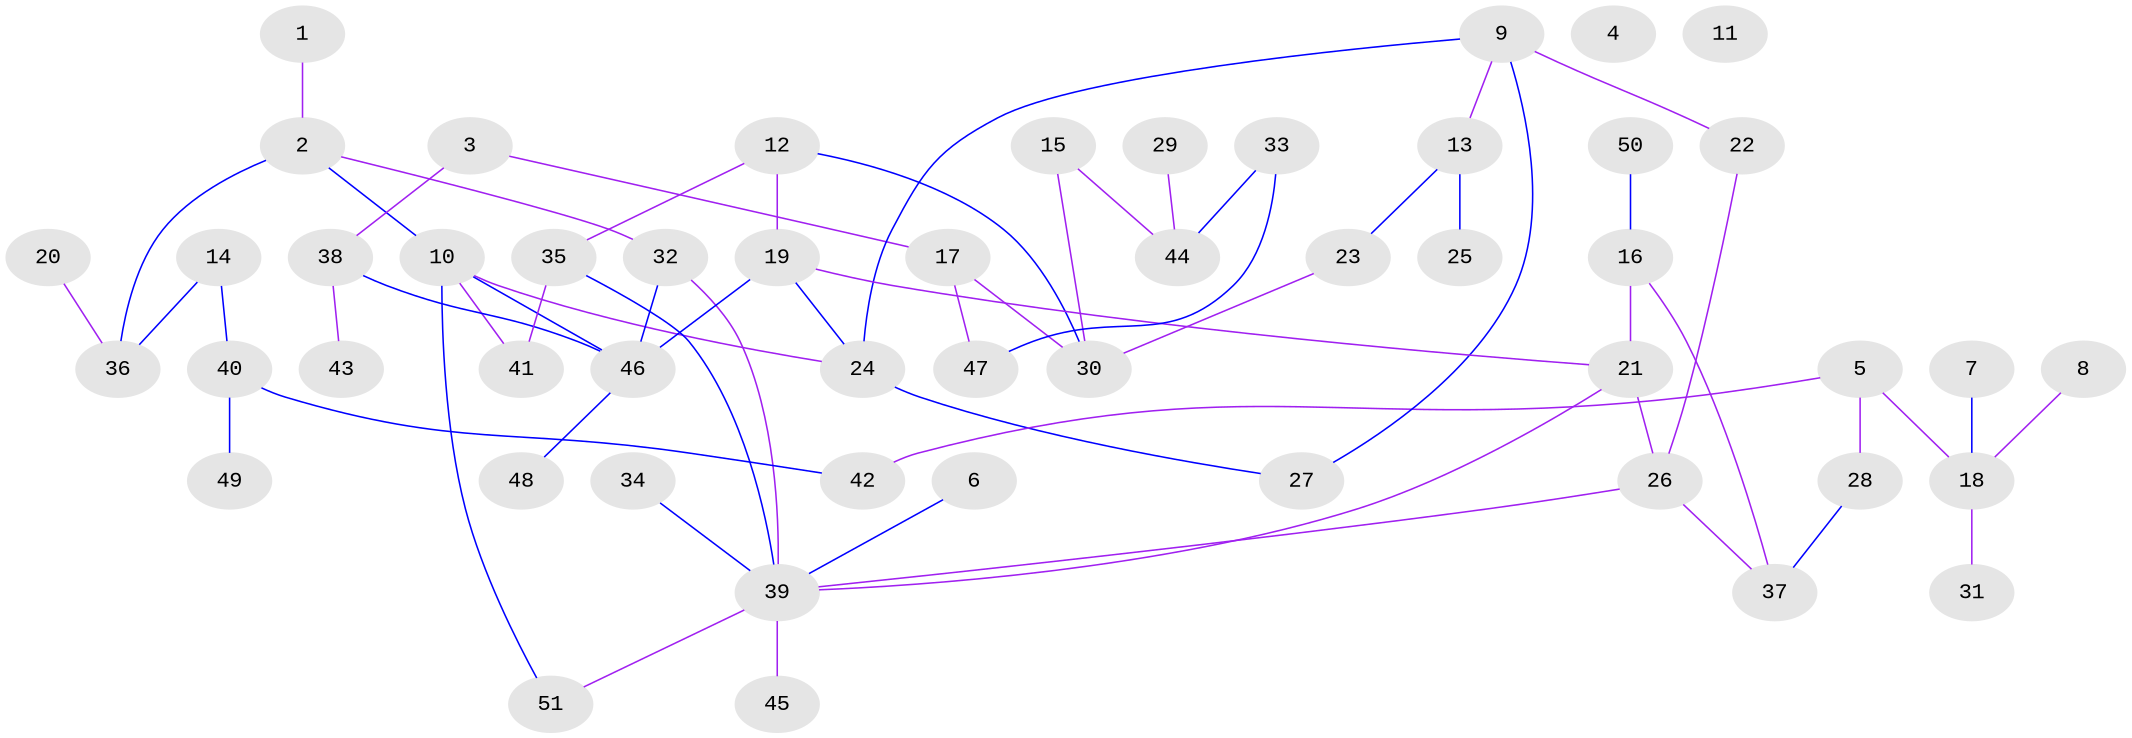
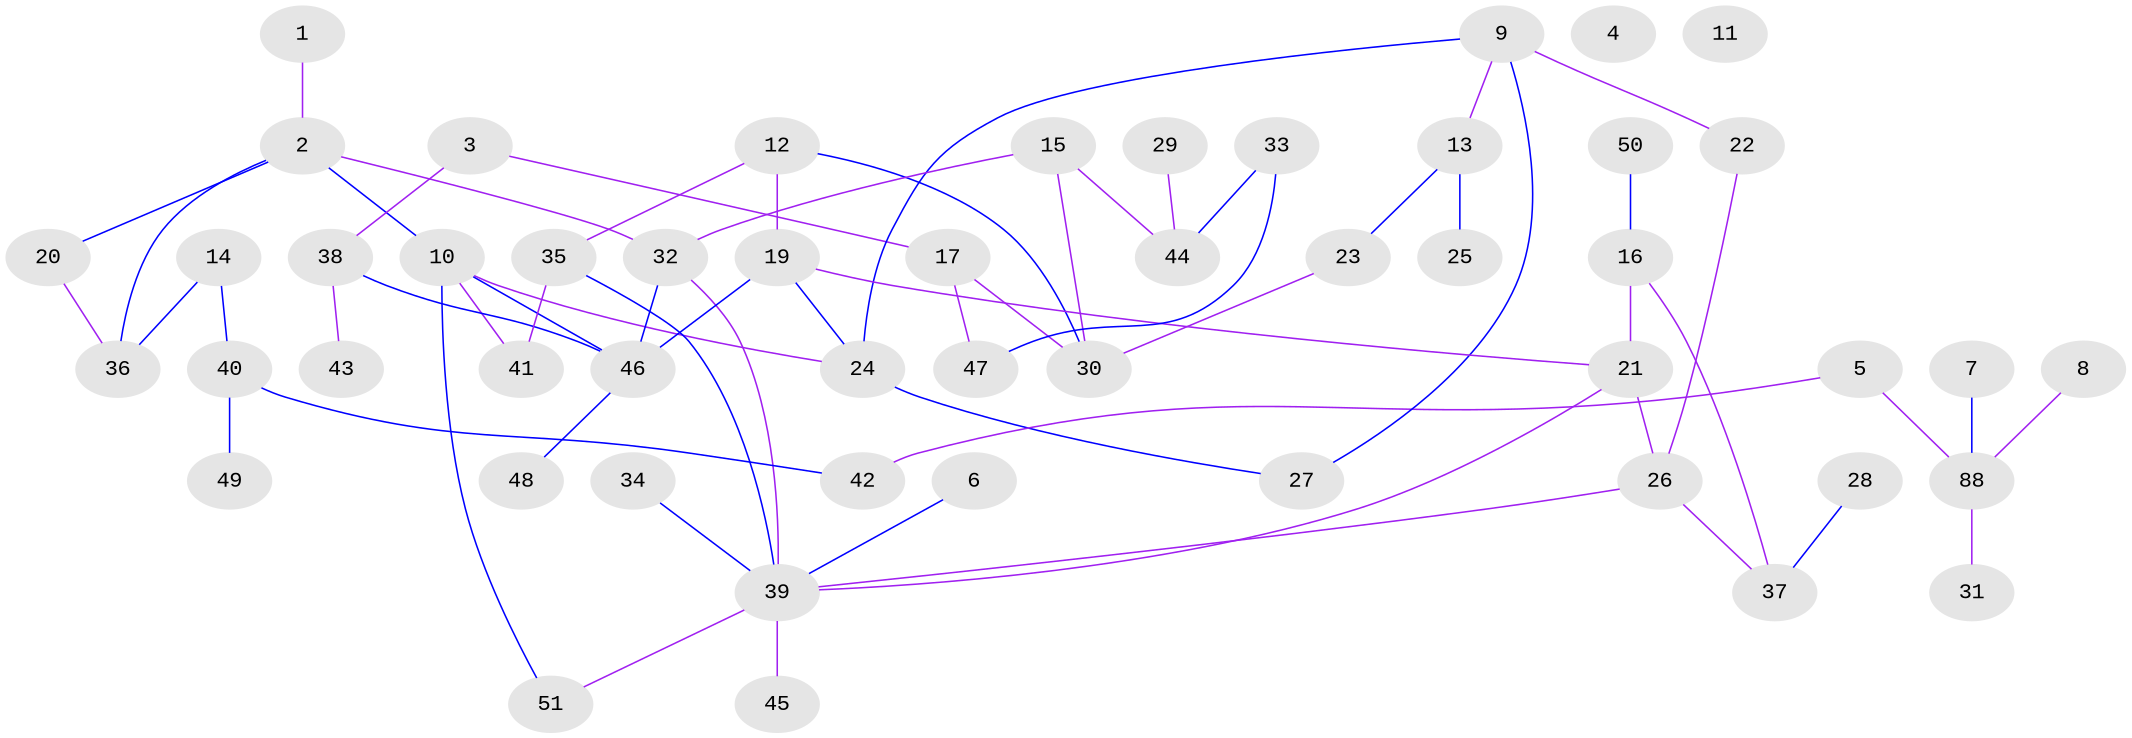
none -> (853, 190)
none -> (175, 202)
(1860, 425) -> none
(1972, 481) -> (1972, 481)
